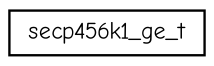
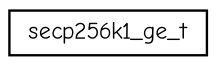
(107, 33) -> (108, 33)
